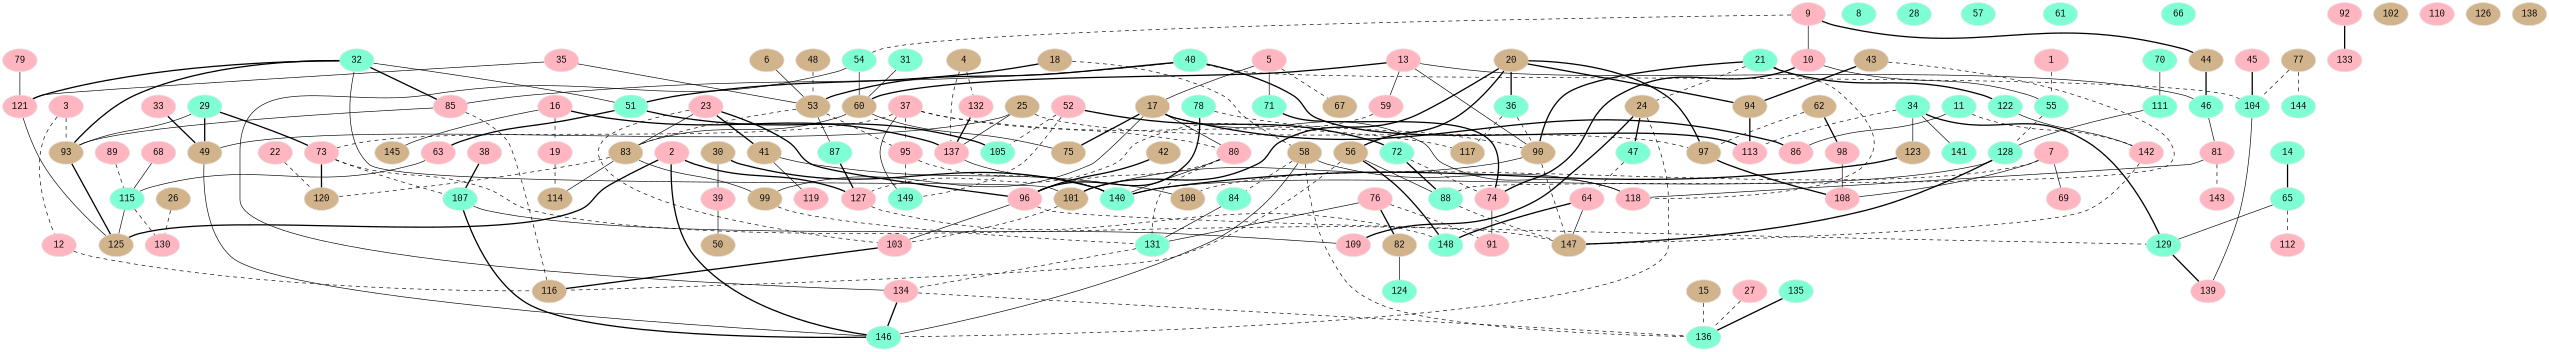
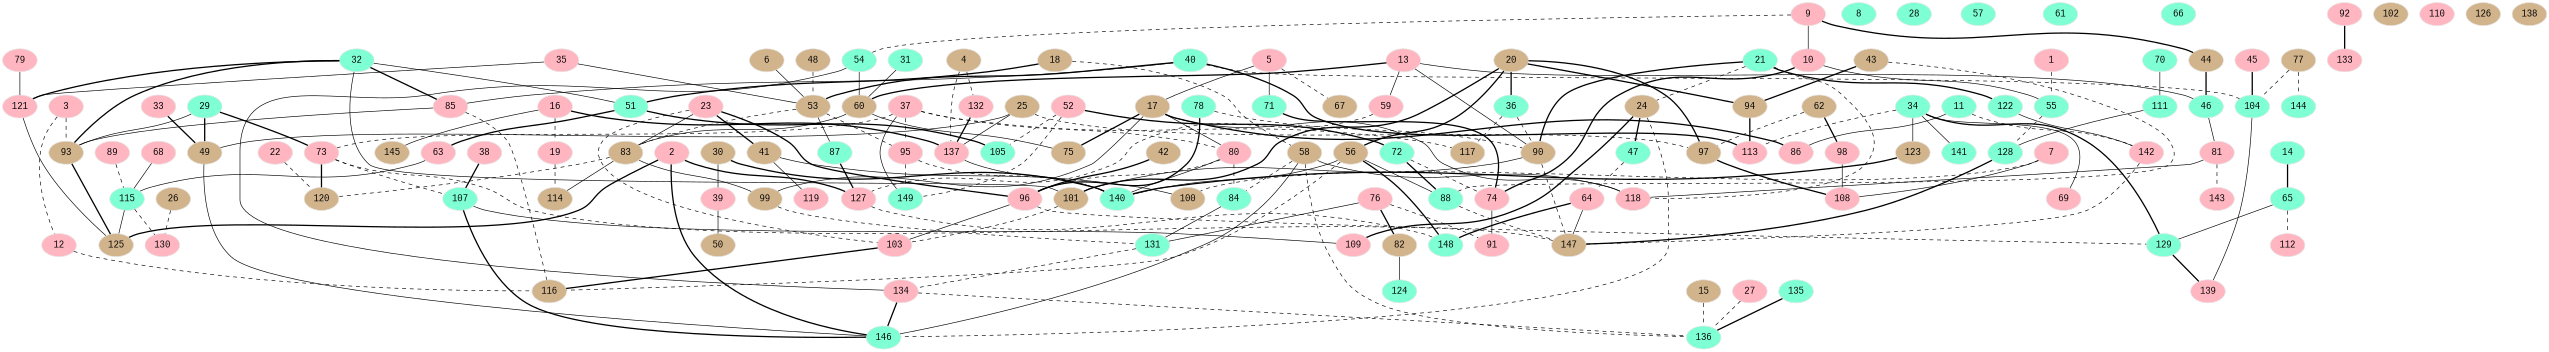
(2058, 176) -> (2070, 138)
(1477, 181) -> (1236, 179)
(1160, 196) -> (1234, 176)
